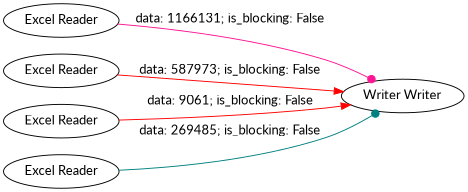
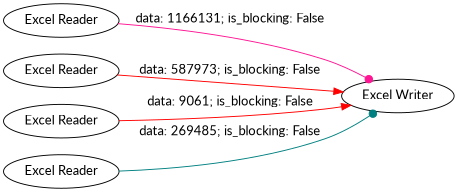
(403, 96) -> (398, 96)
